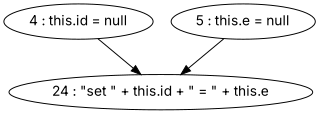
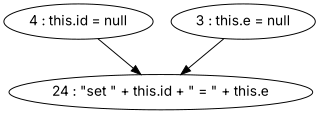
(243, 22) -> (243, 22)
